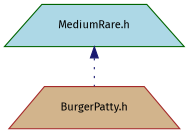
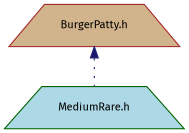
(94, 72) -> (94, 72)
